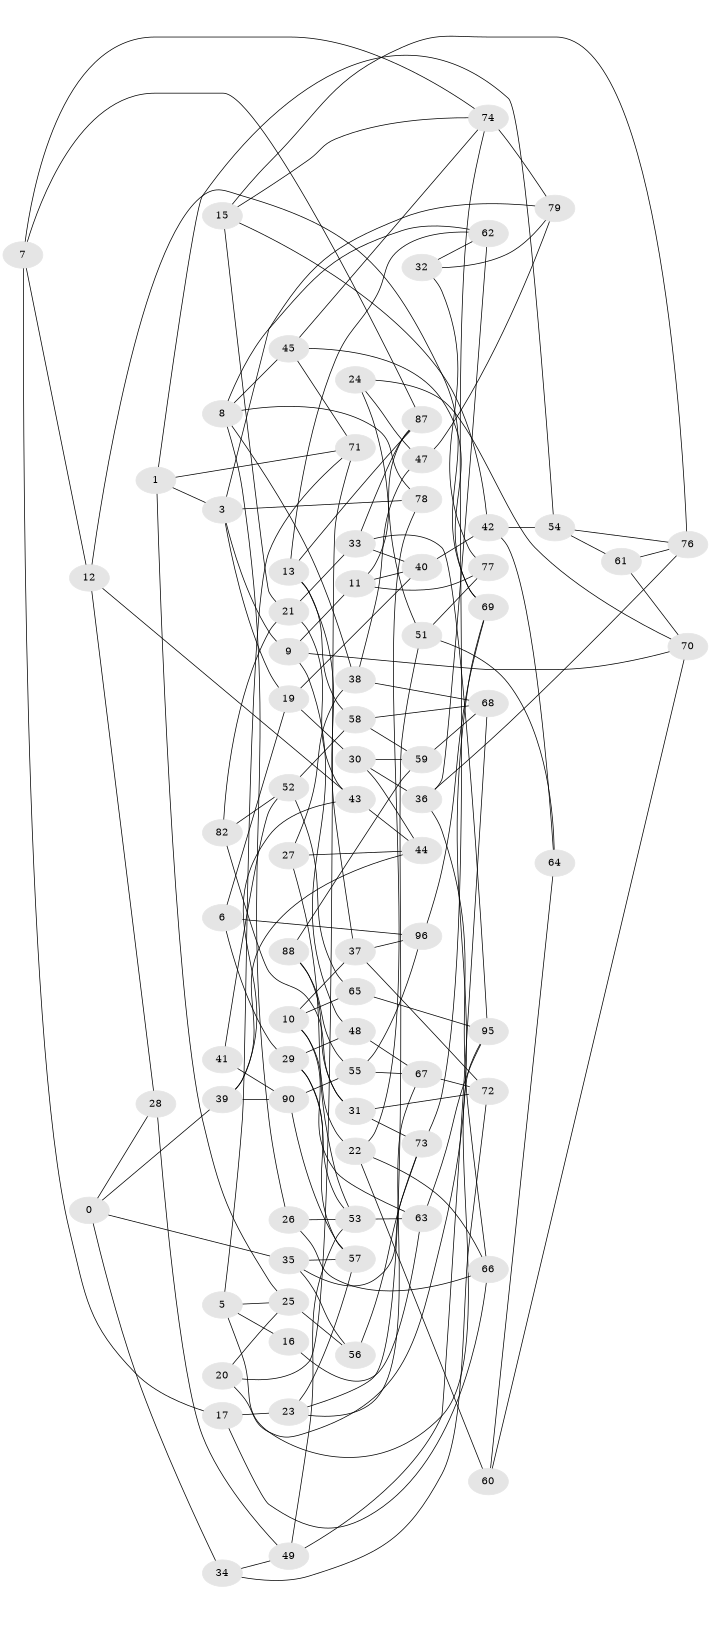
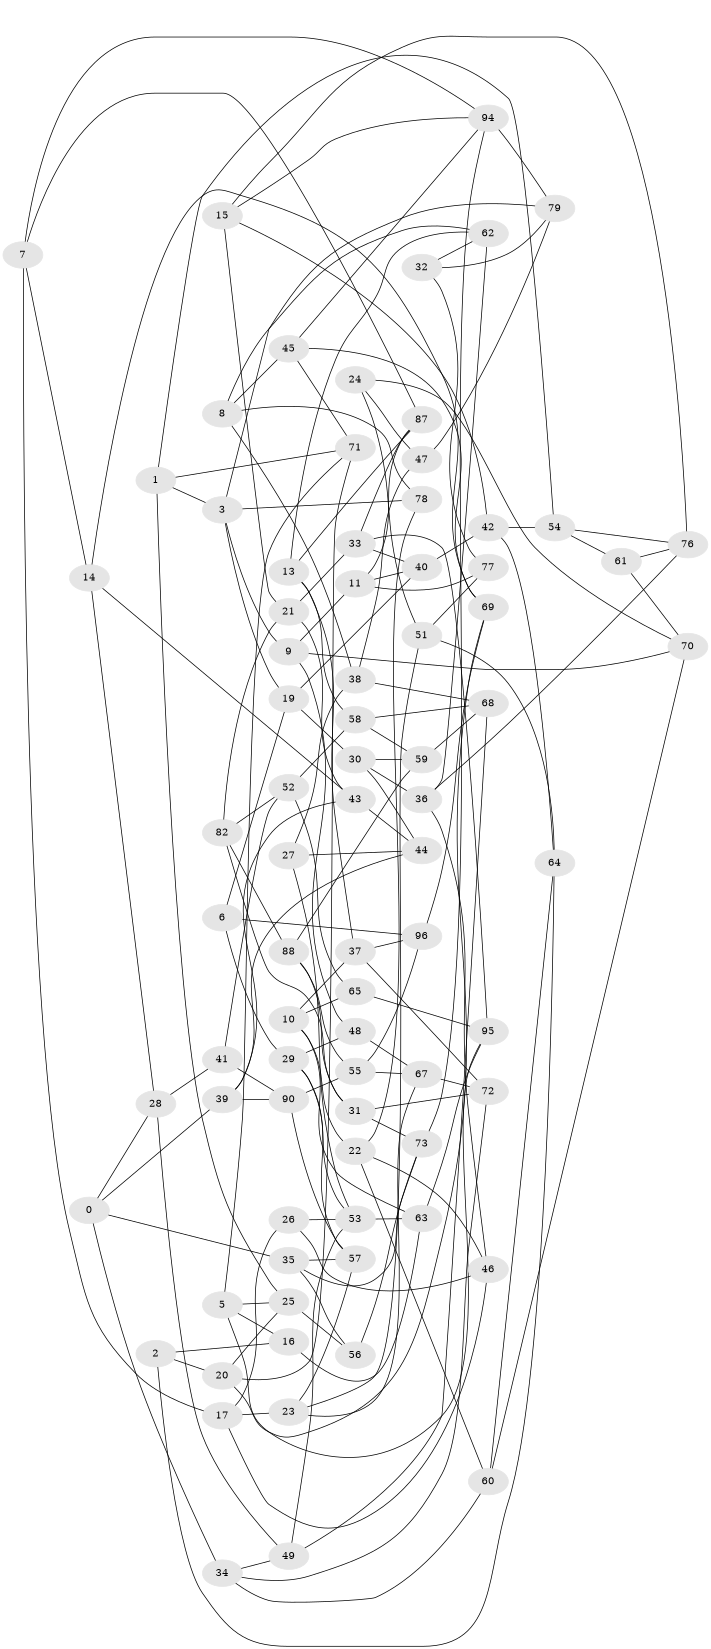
(488, 118) -> (488, 118)
(89, 578) -> (89, 578)
(258, 816) -> (256, 1318)
none -> (256, 892)
none -> (189, 1082)
(488, 1269) -> (488, 1269)
none -> (156, 1354)
none -> (378, 1596)
